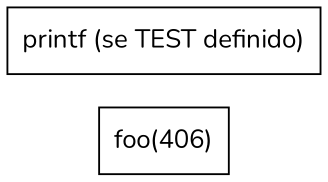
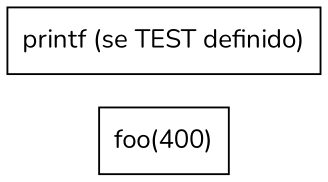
(164, 141) -> (164, 141)
